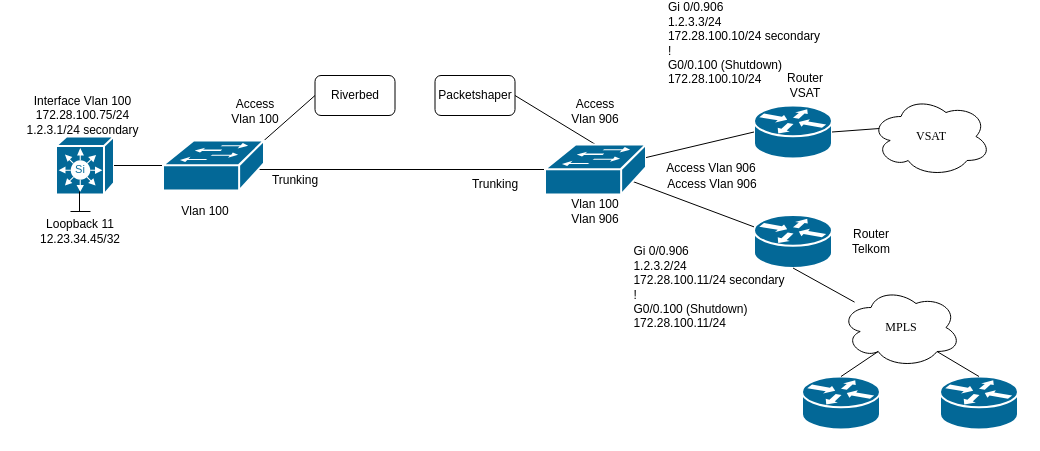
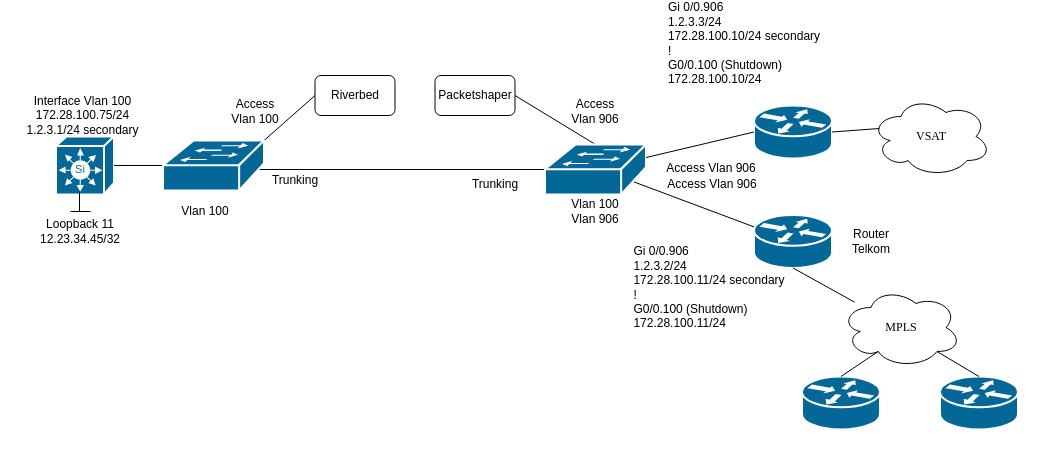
(805, 86) -> none
